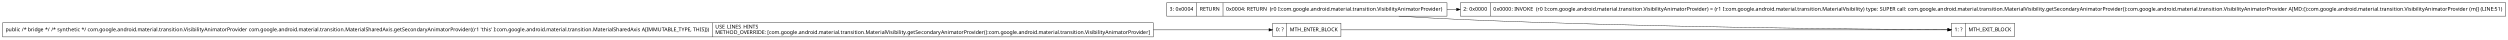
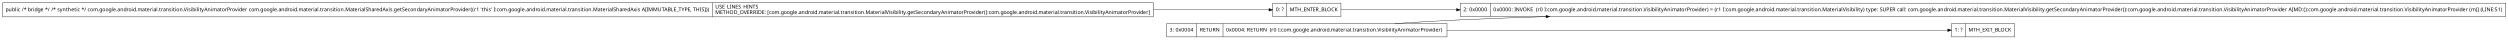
(1644, 30) -> (1399, 10)
